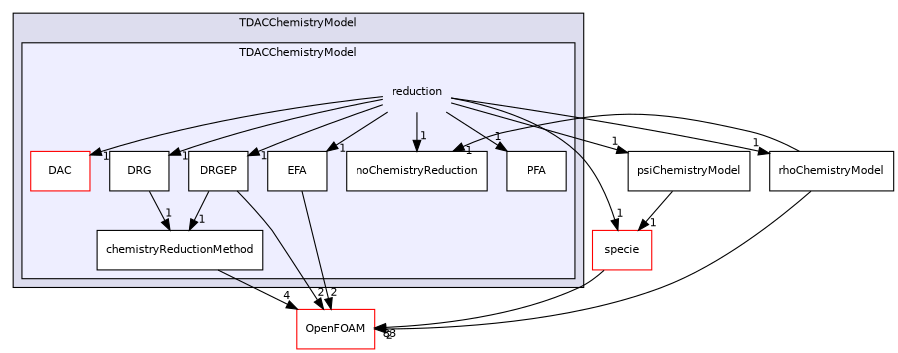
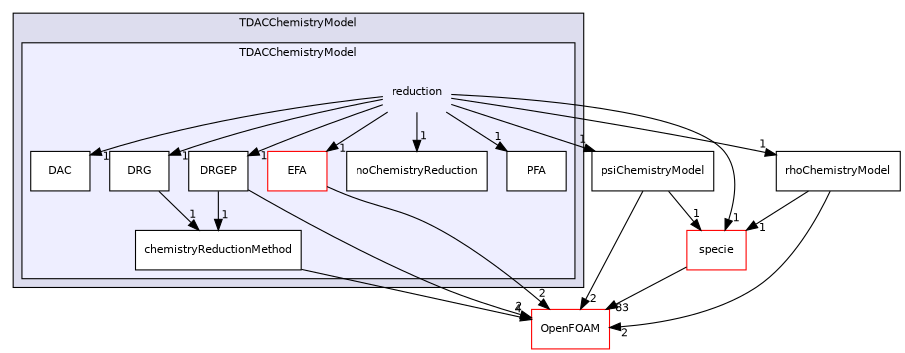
(632, 114) -> (782, 208)
(60, 171) -> (60, 171)
(297, 171) -> (297, 171)
none -> (614, 245)
